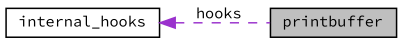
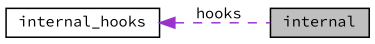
(334, 23) -> (320, 23)
